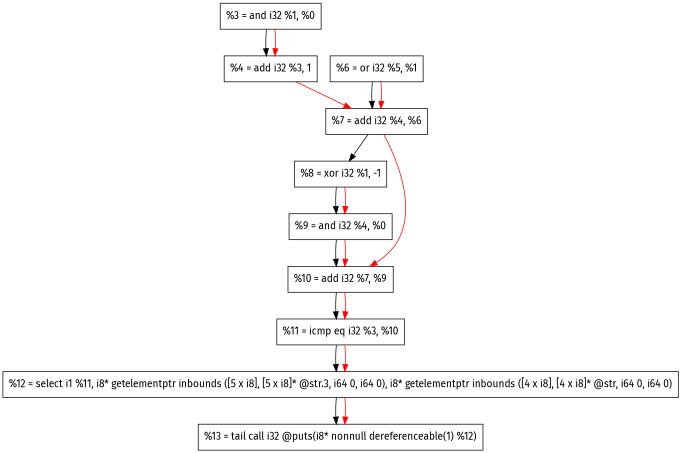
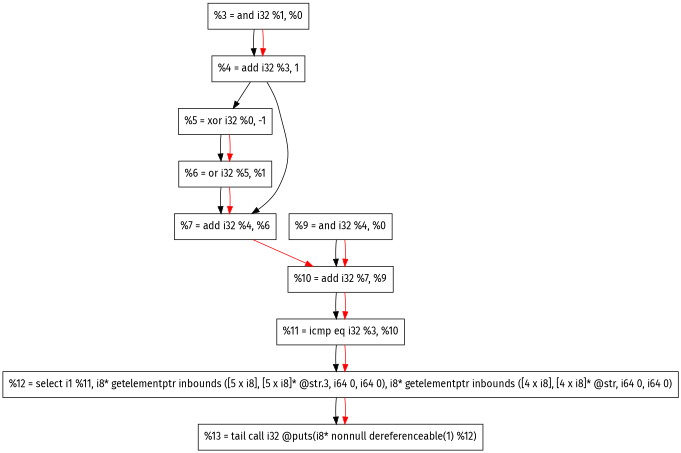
(320, 93) -> (288, 149)
none -> (225, 121)
(341, 174) -> none
